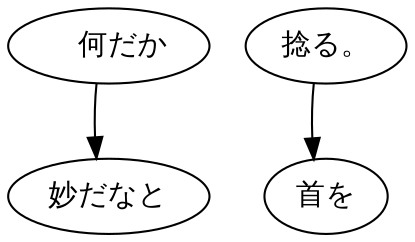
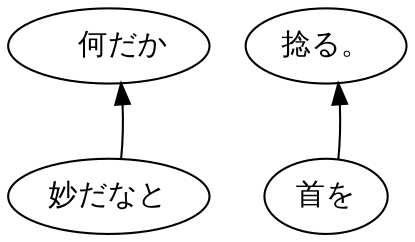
(95, 110) -> (123, 131)
(312, 111) -> (340, 132)
